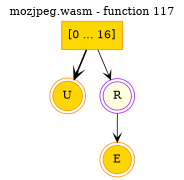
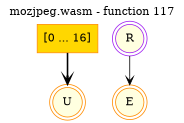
(103, 61) -> none
(68, 96) -> (68, 102)
(117, 160) -> (130, 102)
